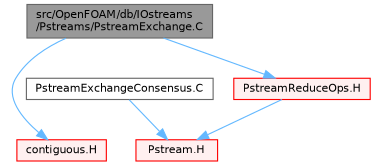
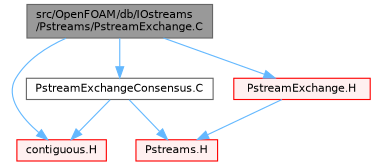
none -> (120, 52)
(302, 89) -> (302, 89)
none -> (95, 116)
(177, 150) -> (177, 150)
